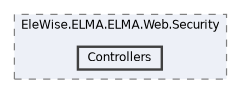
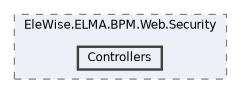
(120, 26) -> (120, 26)
